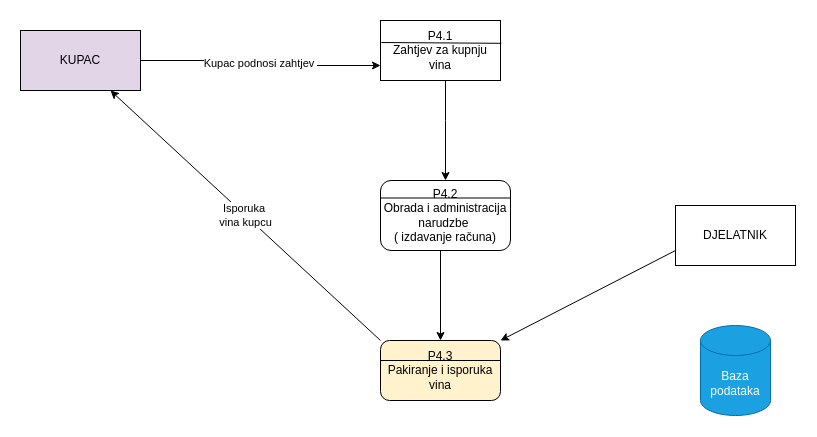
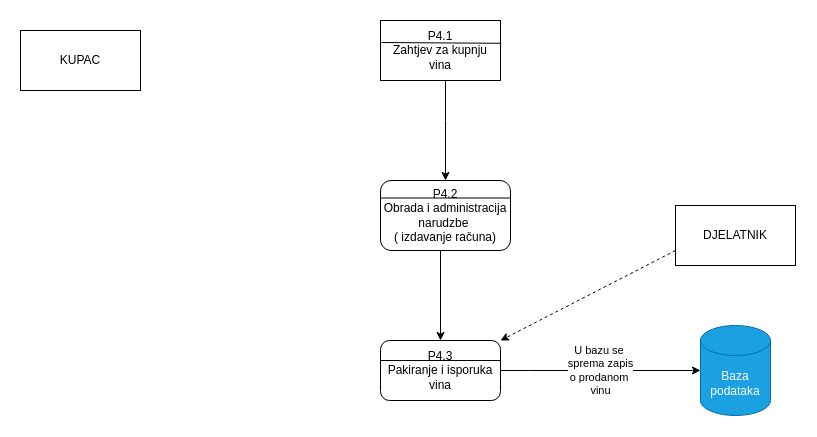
(81, 61) -> (81, 61)
(260, 61) -> none
(248, 218) -> none
(591, 294) -> (591, 294)
(441, 371) -> (441, 371)
none -> (538, 371)
